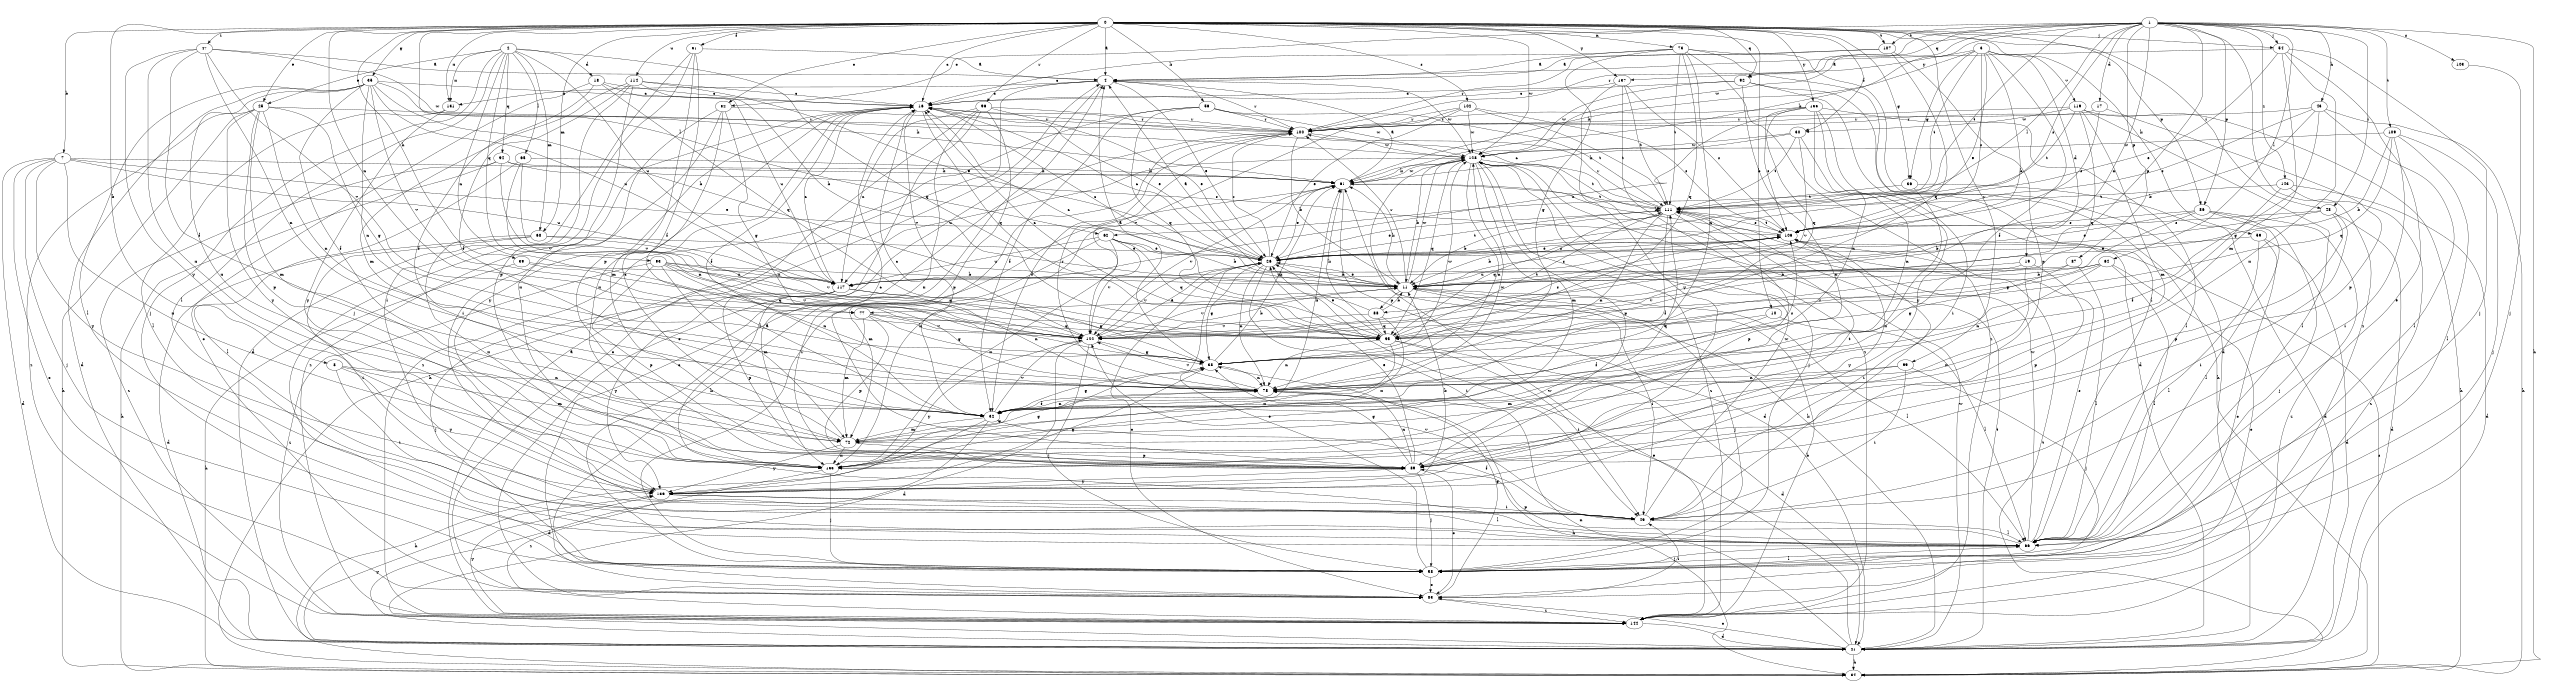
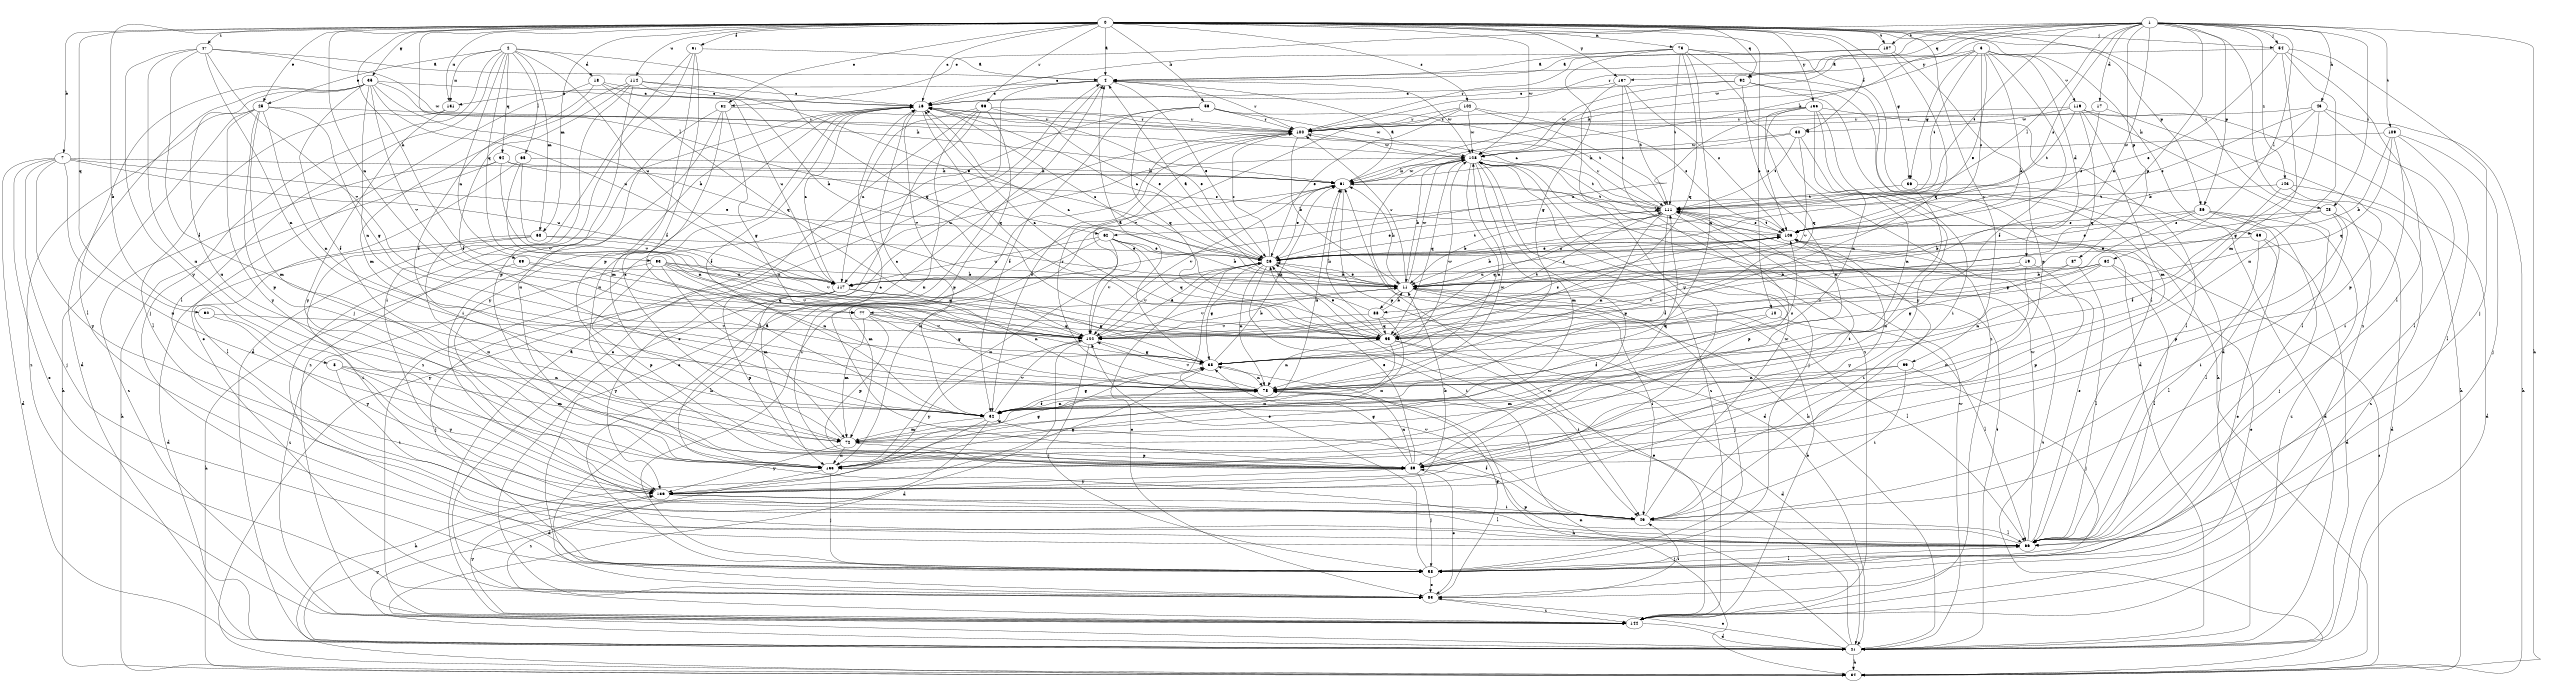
(2460, 65) -> none
(2397, 300) -> (2397, 300)
none -> (207, 313)
(430, 378) -> (430, 378)
